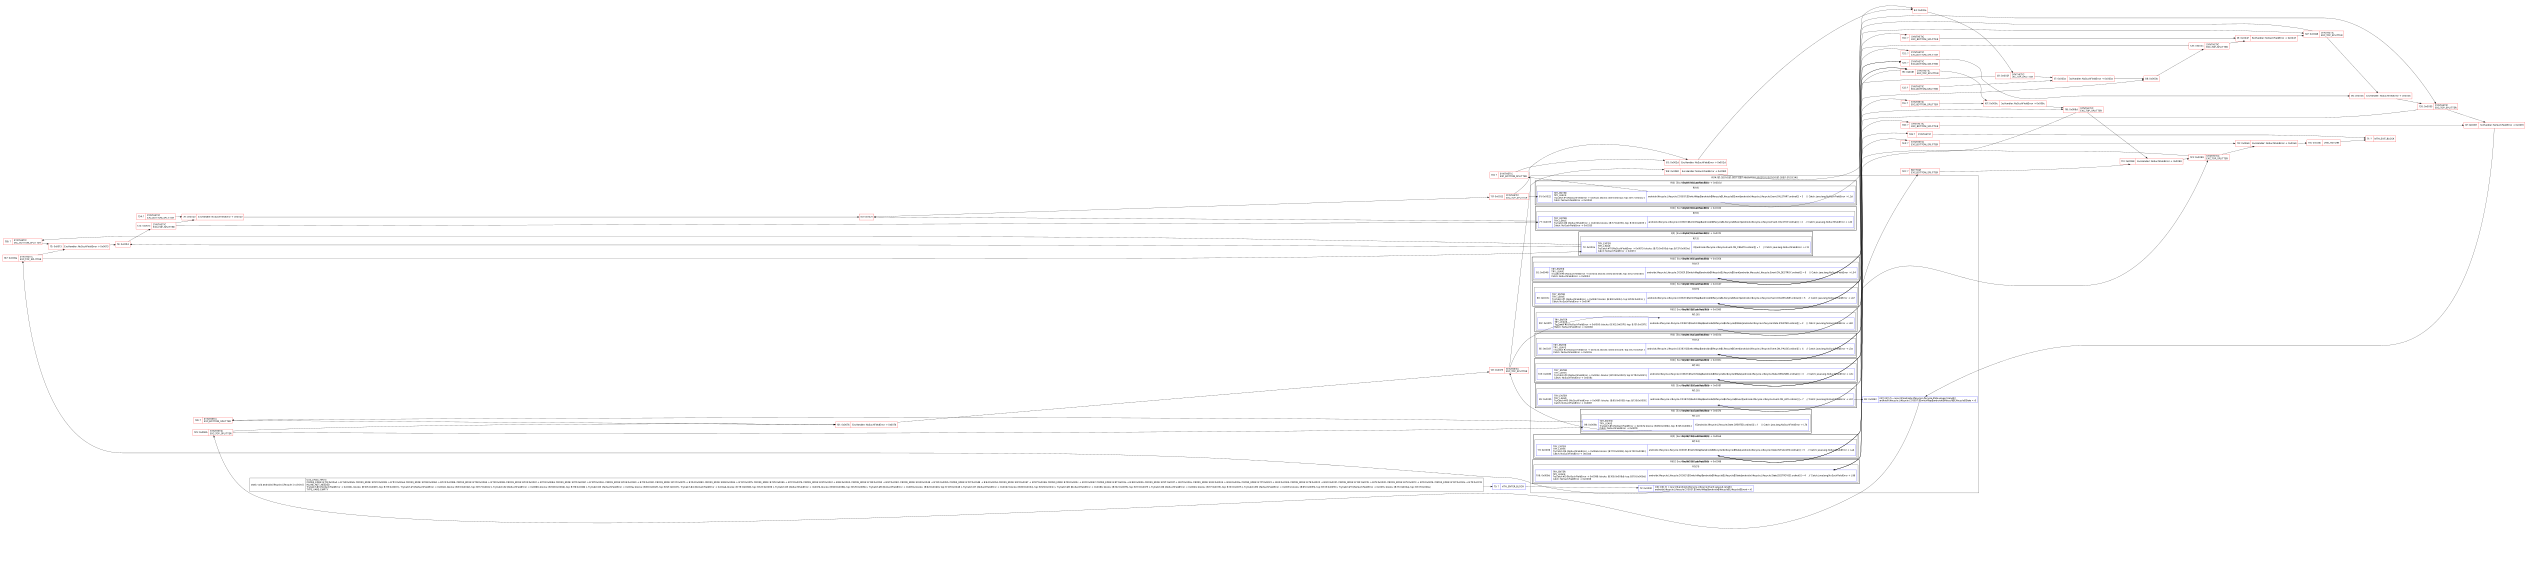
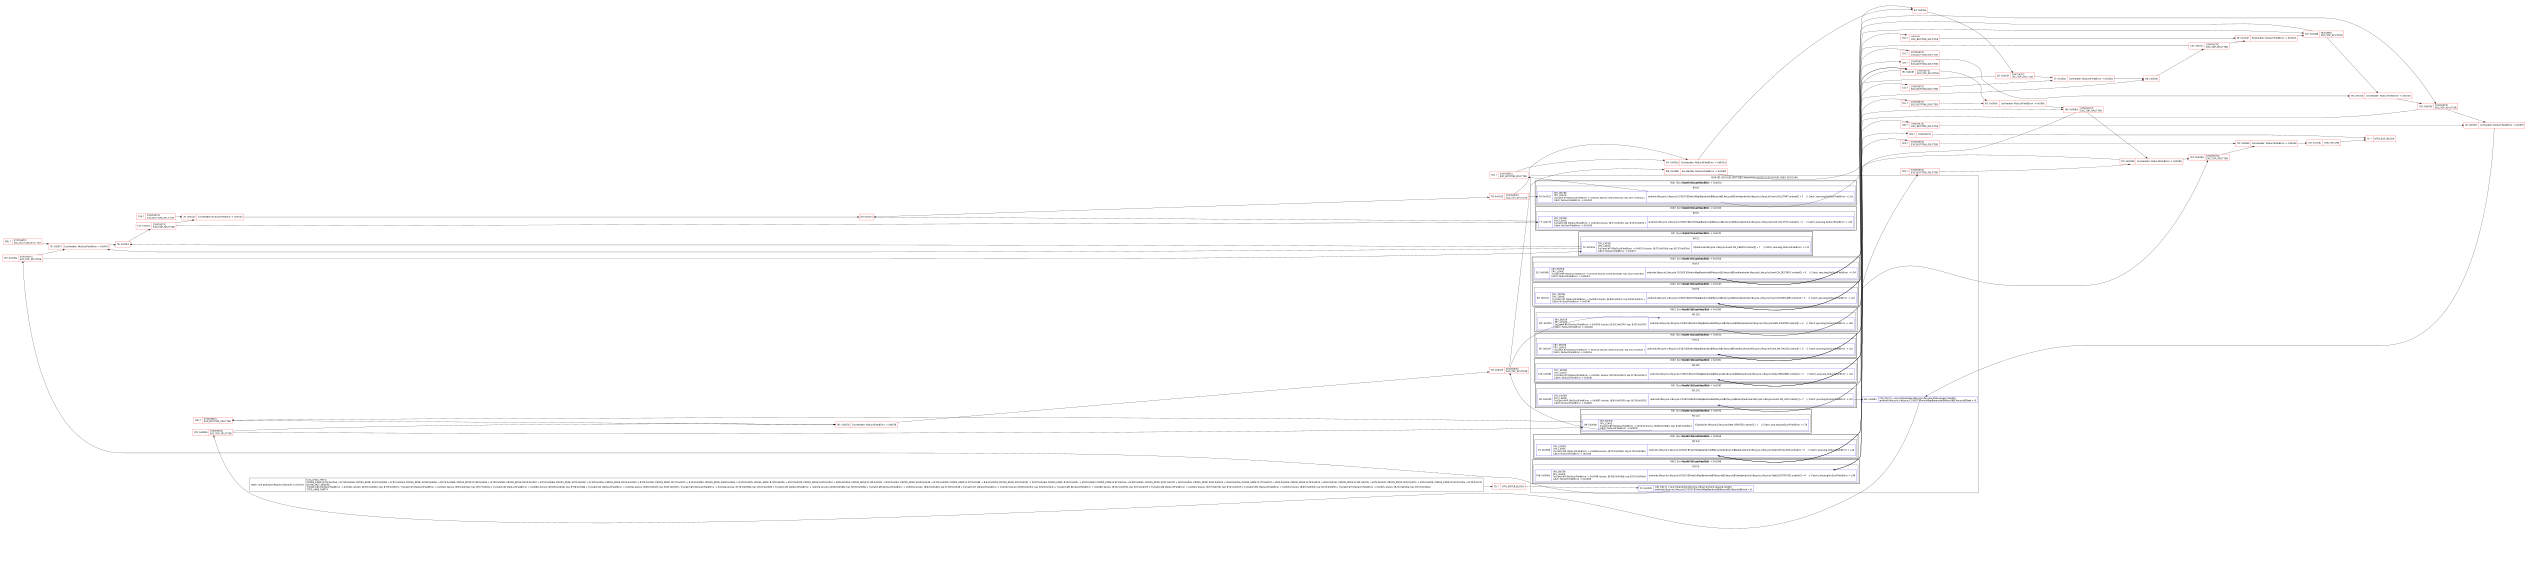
(2327, 33) -> (2326, 33)
(1918, 37) -> (1916, 37)
(1871, 155) -> (1869, 164)
(1916, 170) -> (1918, 170)
(813, 237) -> (845, 252)
(1861, 256) -> (1862, 265)
(1509, 487) -> (1509, 487)
